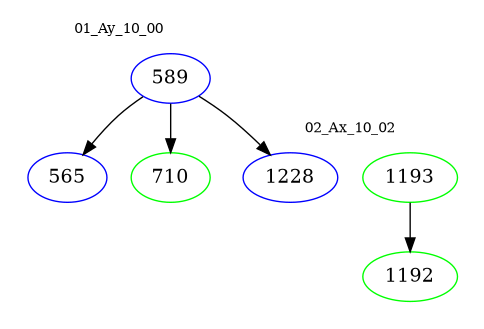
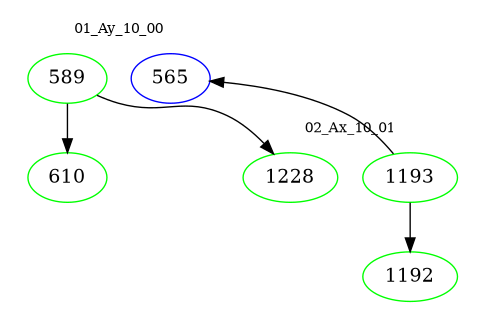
(171, 78) -> (67, 78)
(116, 118) -> (316, 101)
(350, 129) -> (350, 129)
(171, 178) -> (67, 178)
(290, 178) -> (290, 178)
